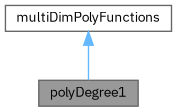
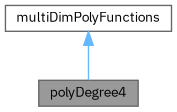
(88, 93) -> (88, 93)
